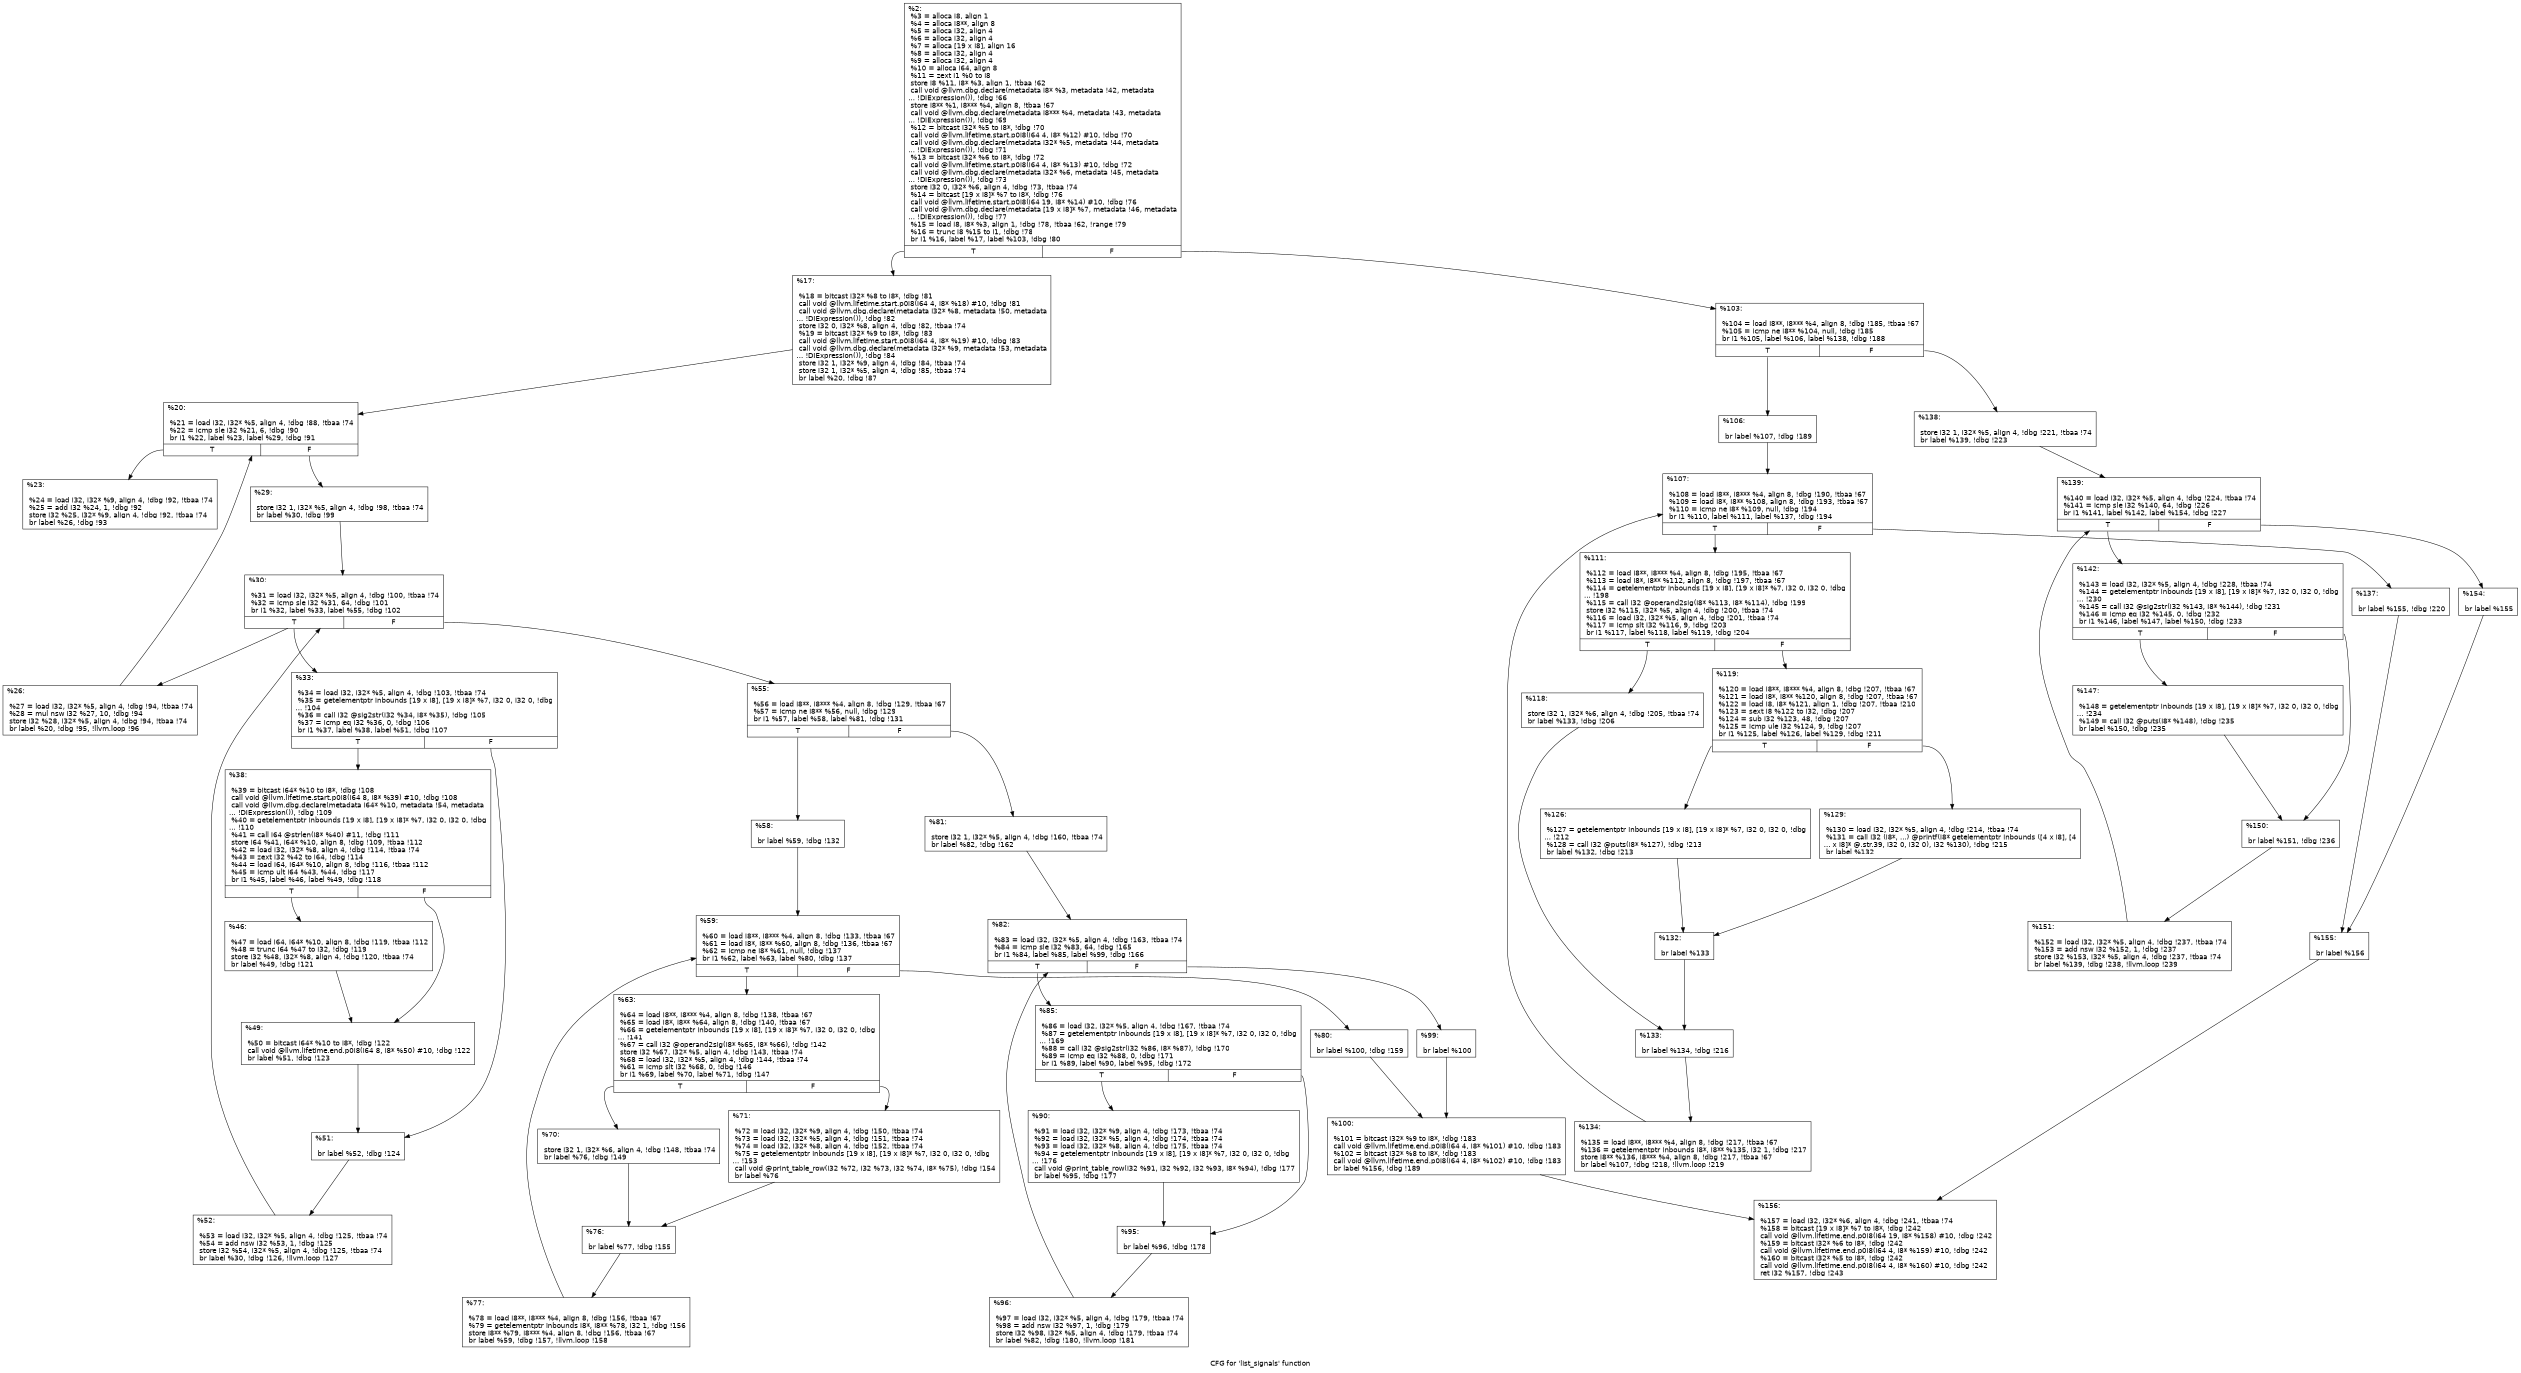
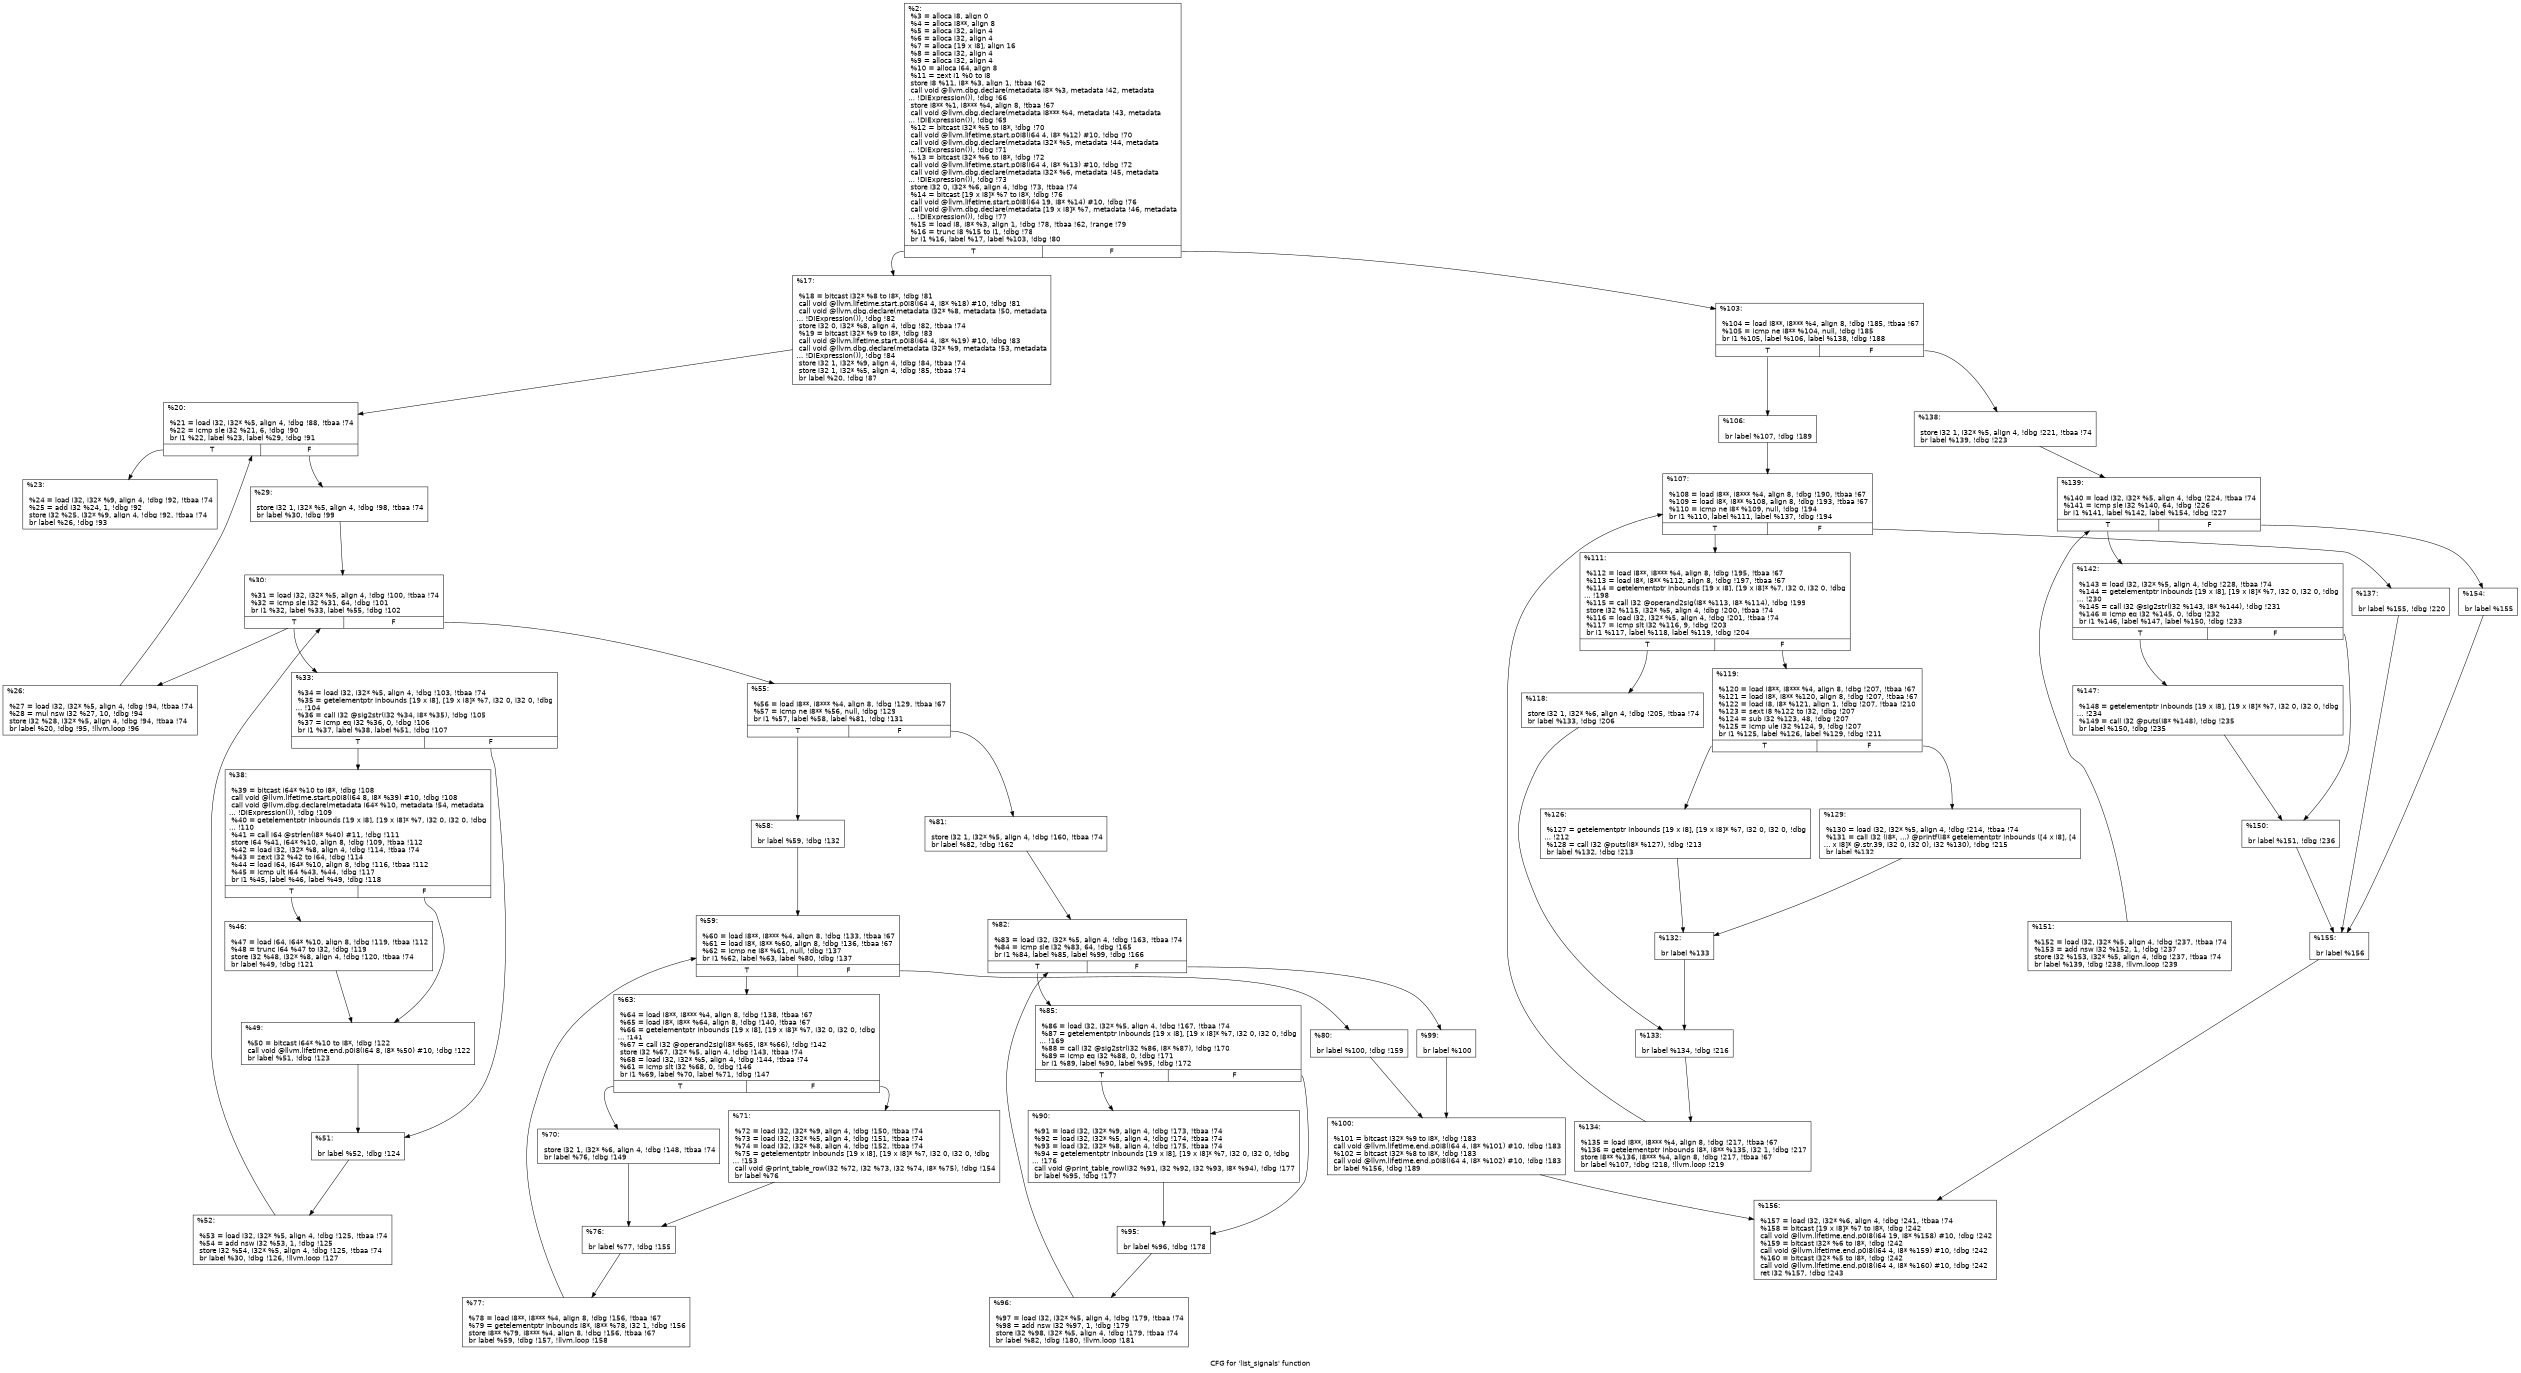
(949, 16) -> (949, 16)
(2220, 883) -> (2314, 888)
